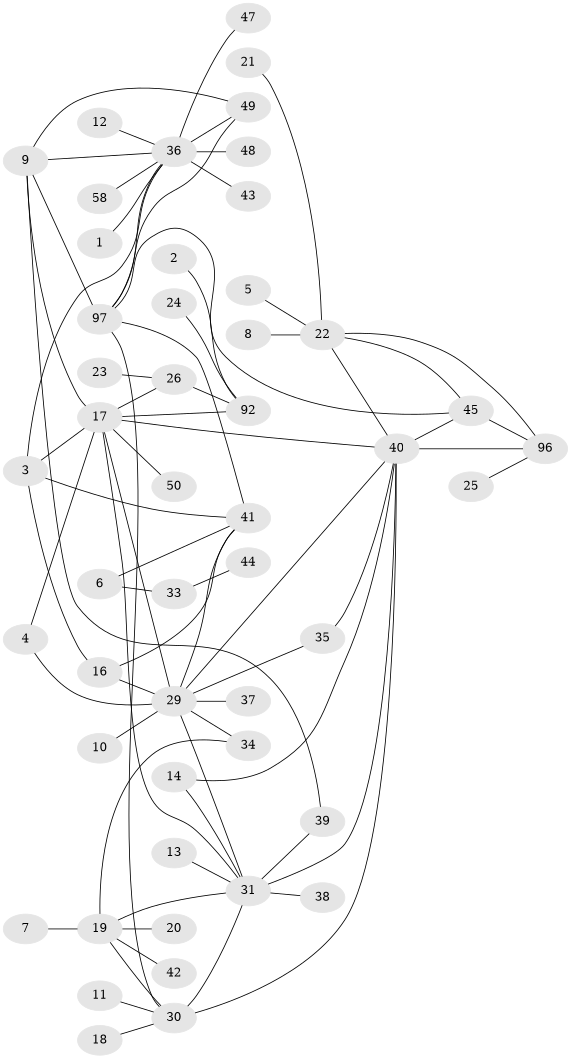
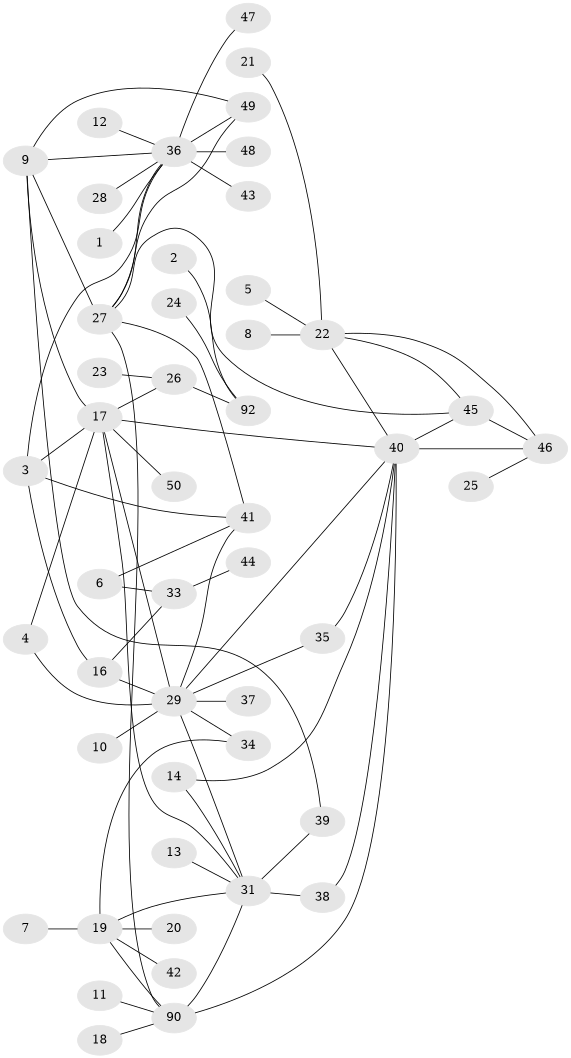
(100, 199) -> (100, 199)
(100, 319) -> (100, 319)
(174, 414) -> none
(545, 449) -> (545, 449)
(198, 615) -> (141, 629)
(382, 700) -> (379, 677)
(174, 1018) -> (174, 1018)
